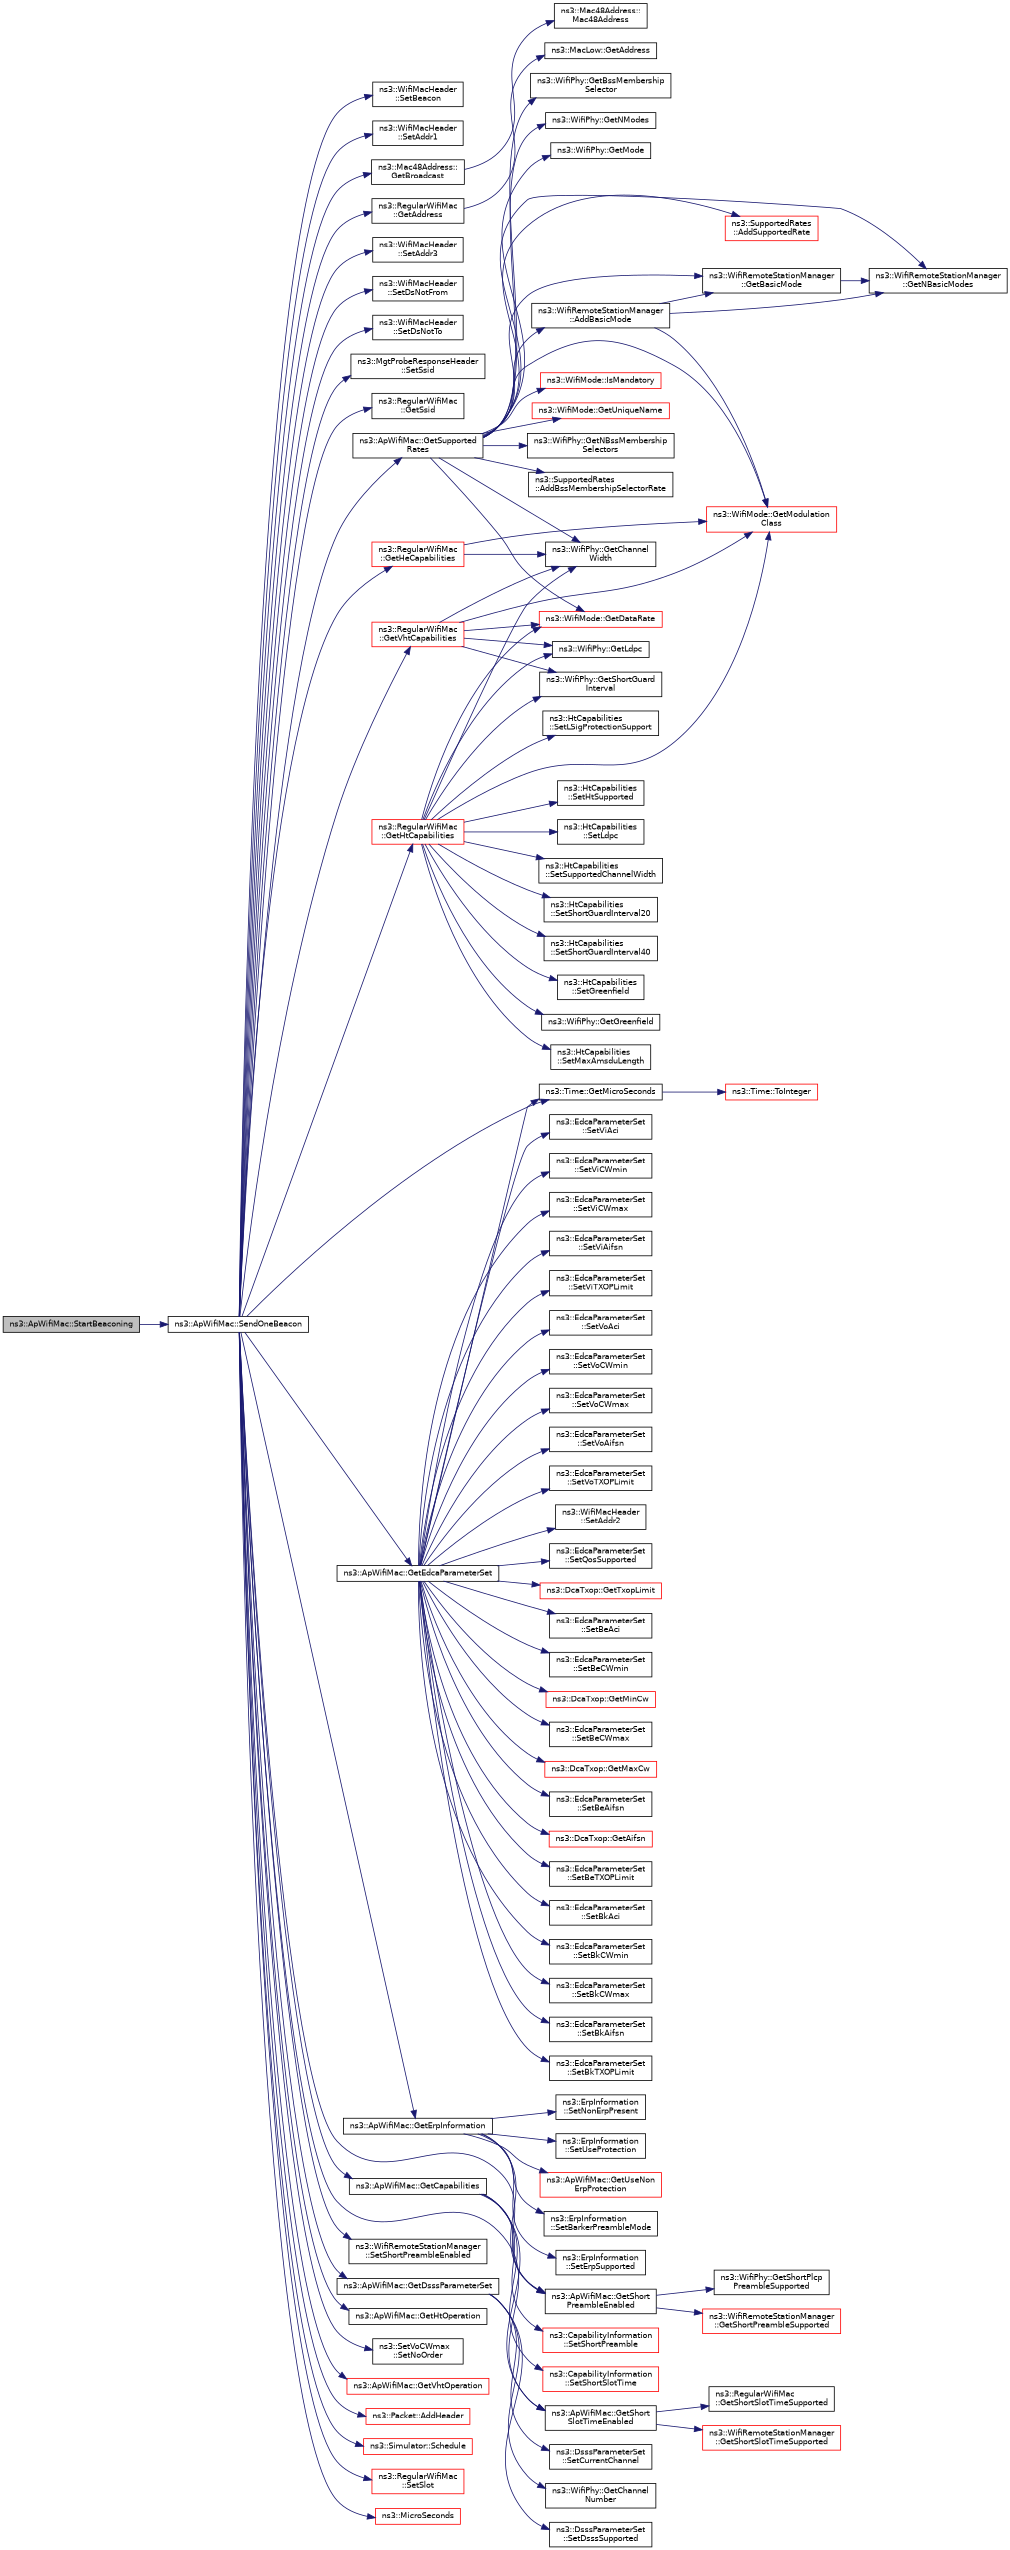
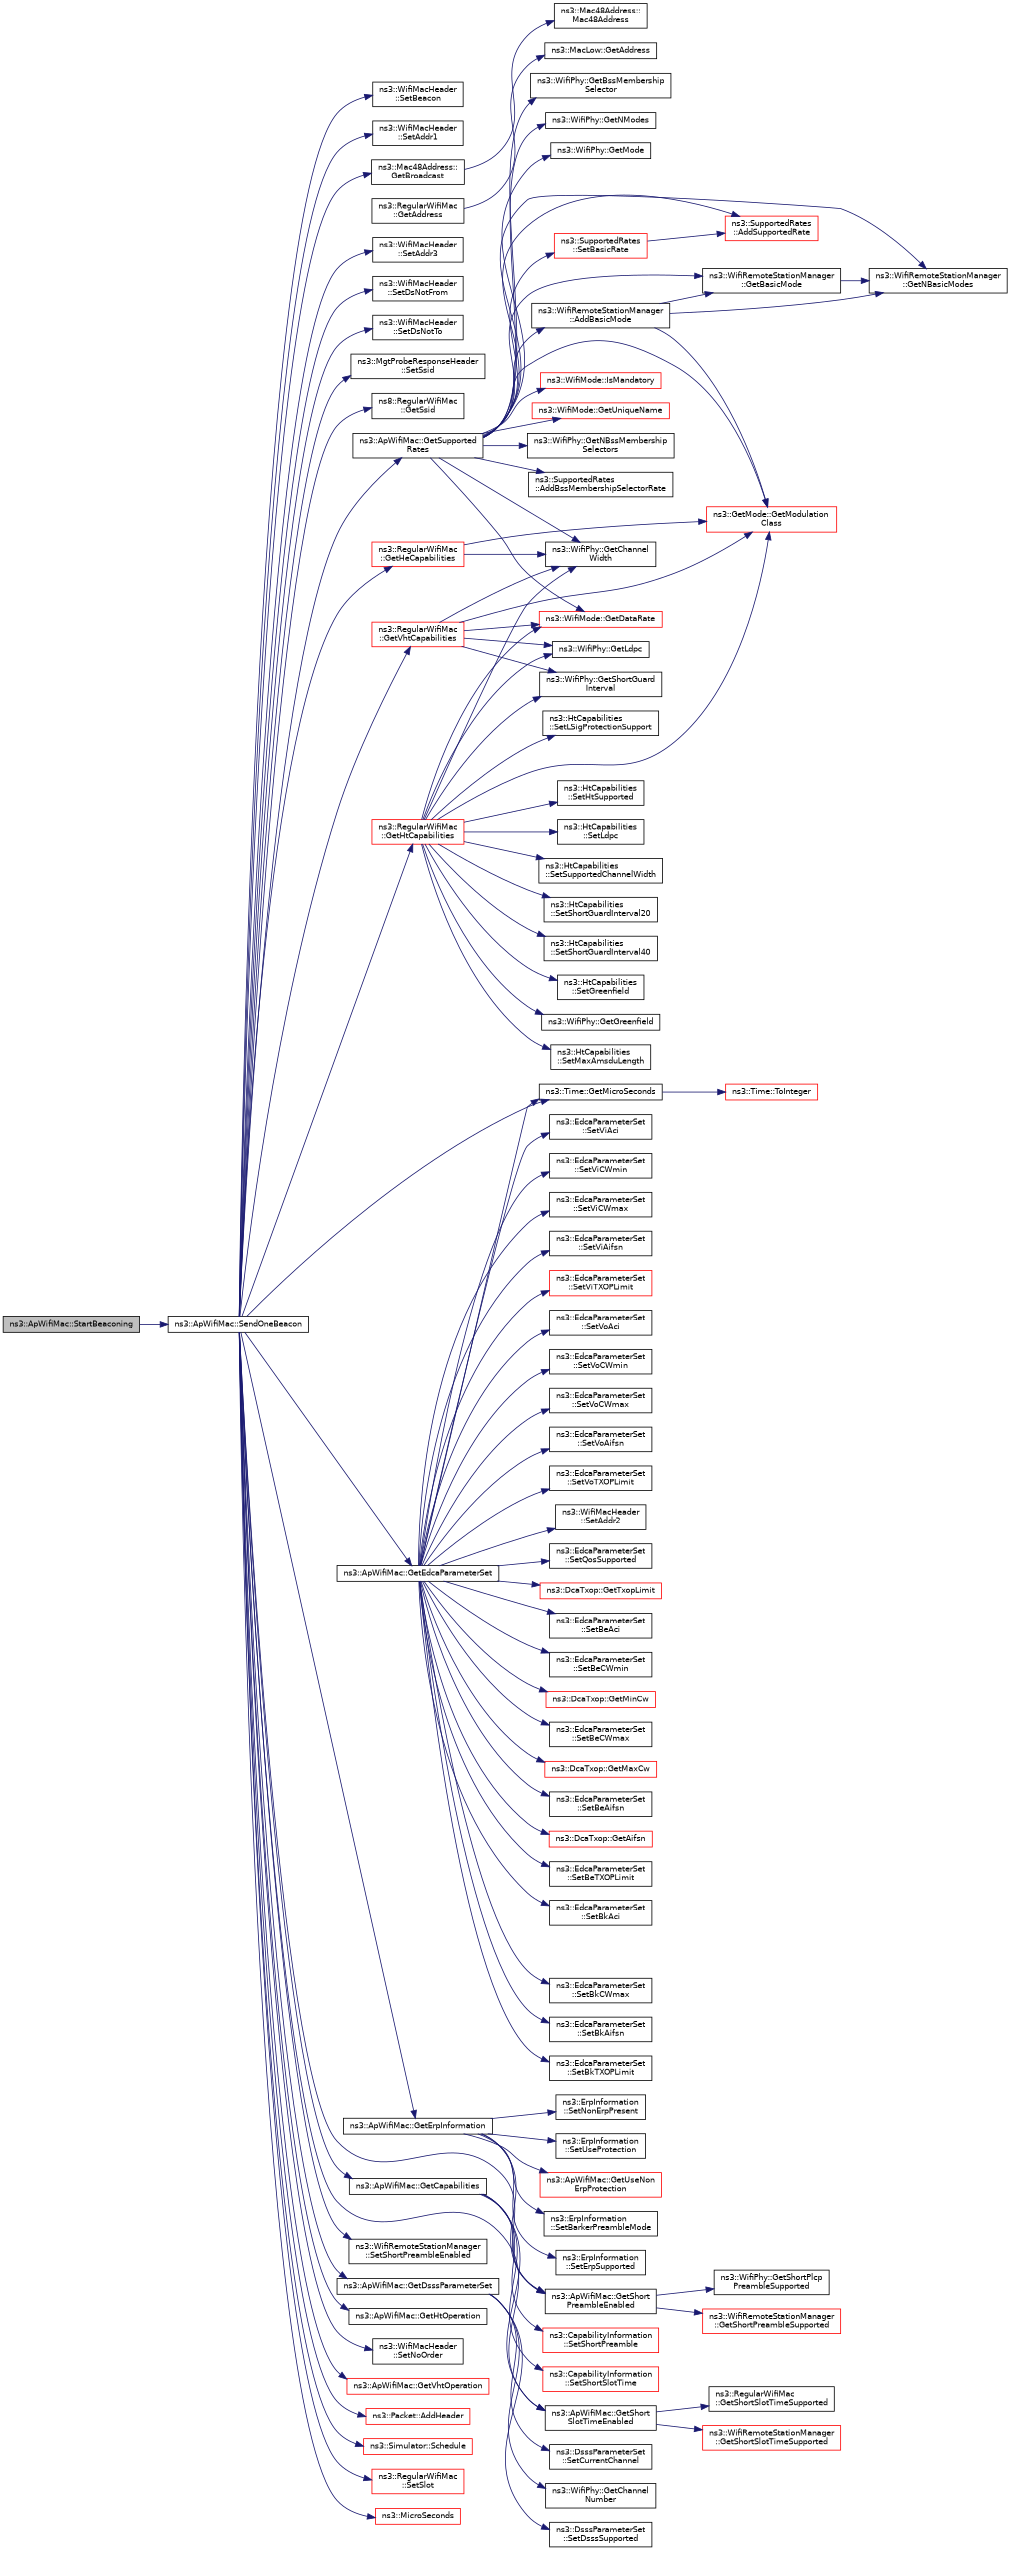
none -> (601, 246)
(418, 406) -> (418, 406)
(772, 519) -> (772, 519)
(262, 754) -> none
(601, 1283) -> (601, 1283)
(601, 1952) -> none
(418, 2351) -> (418, 2351)
